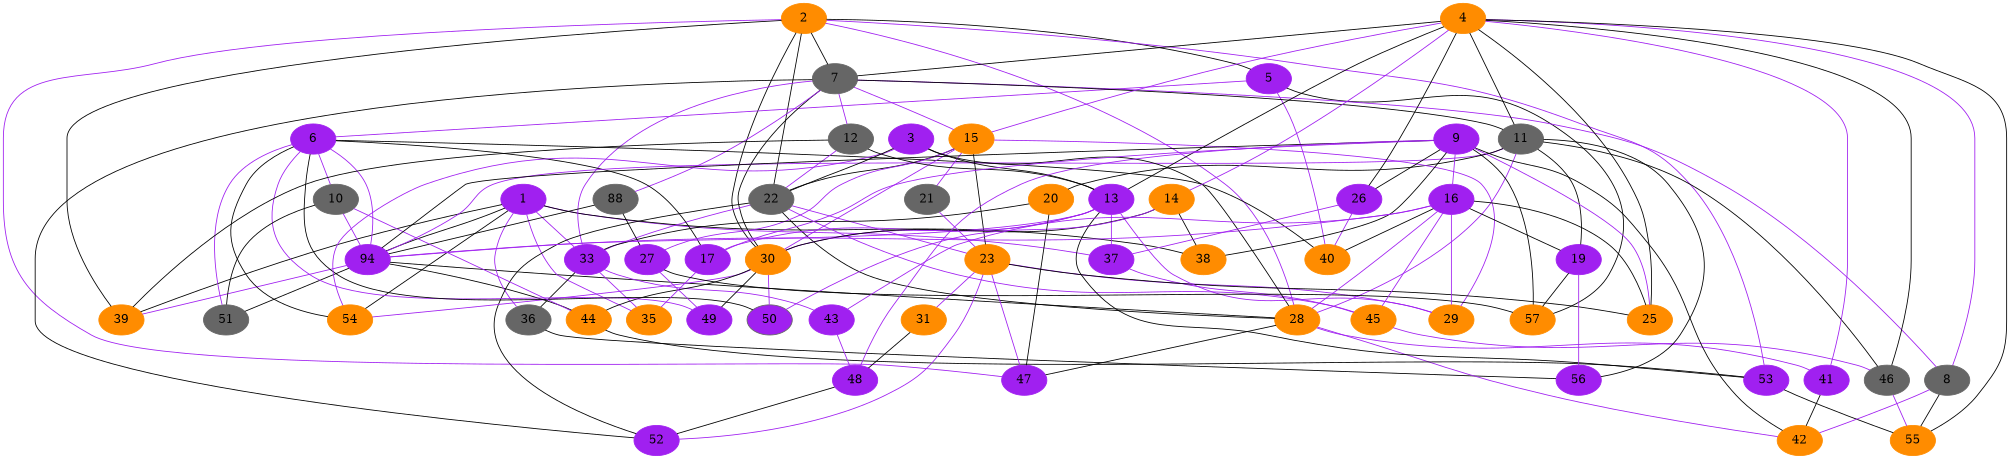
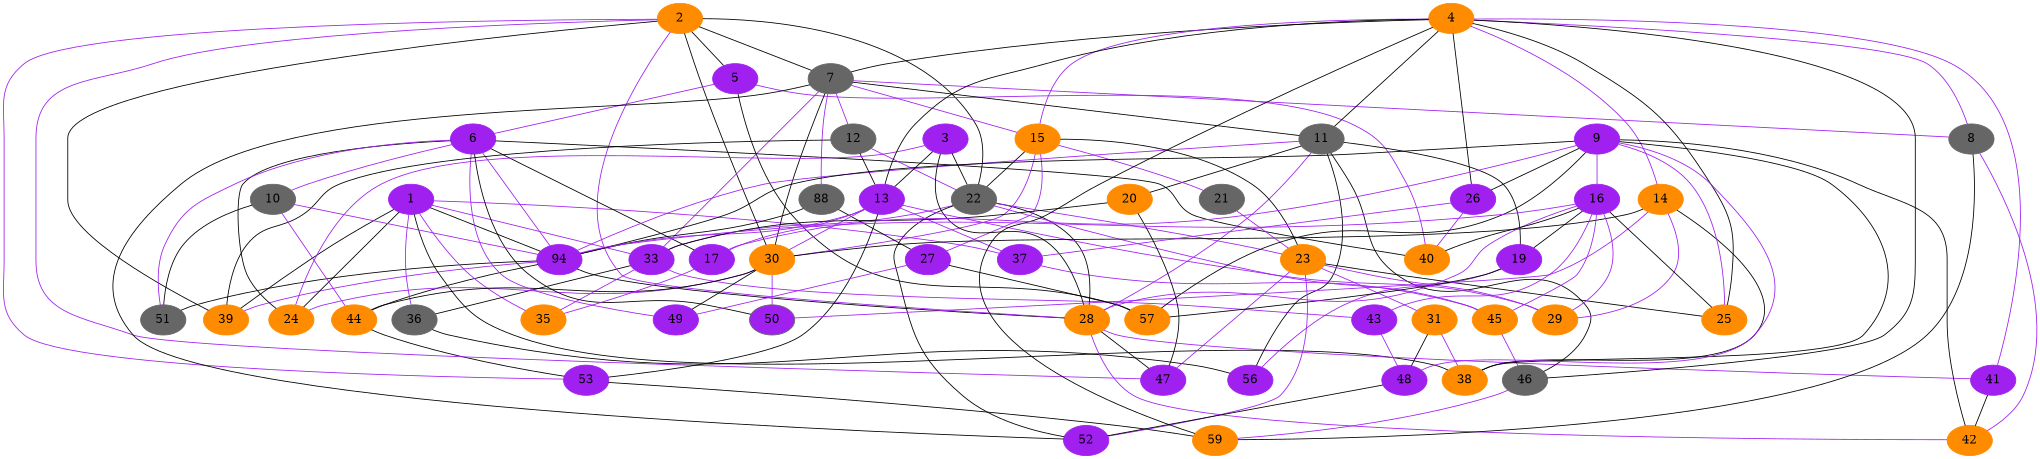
(1322, 153) -> (1657, 290)
(350, 320) -> (291, 320)
none -> (1450, 350)
(1913, 441) -> (1215, 441)
